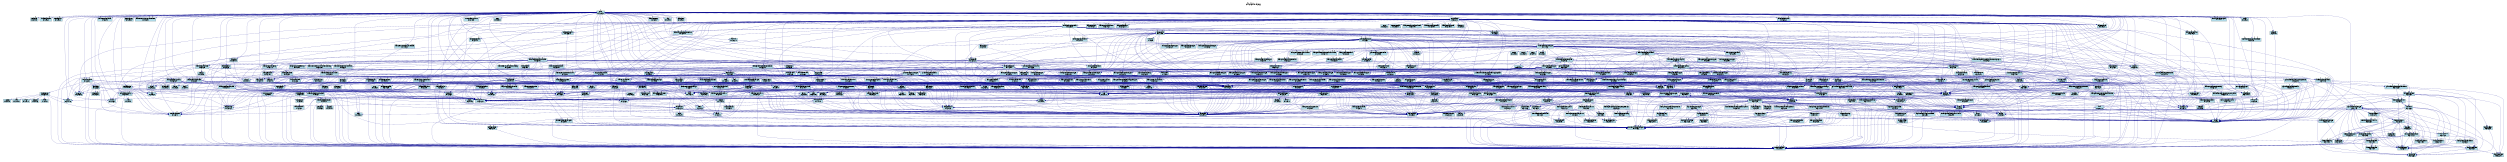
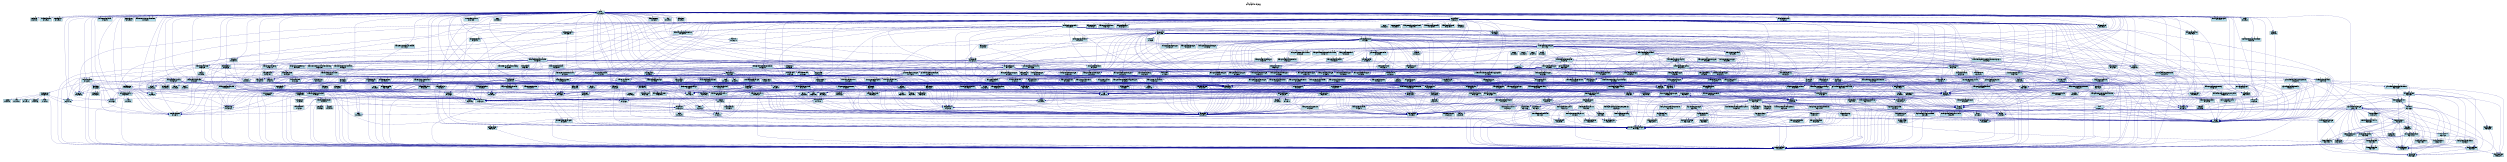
(930, 74) -> (930, 74)
